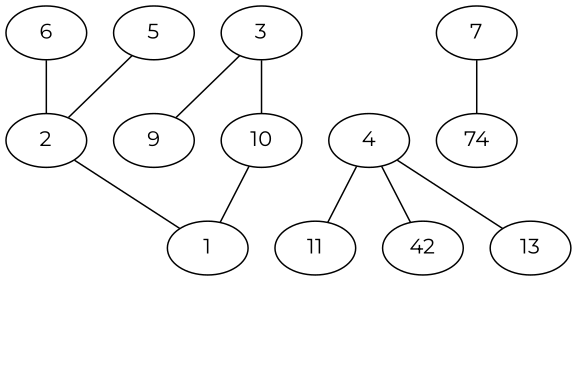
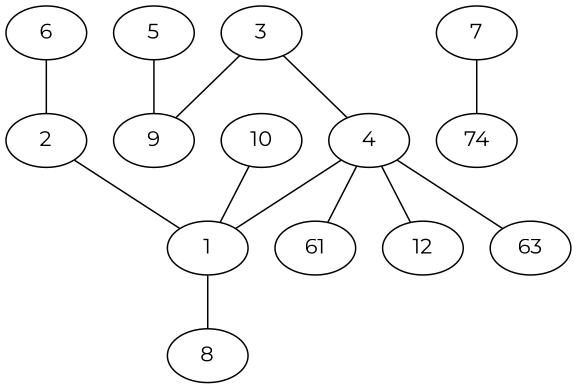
(100, 87) -> (154, 87)
(262, 87) -> (315, 87)
none -> (288, 194)
(315, 248) -> (315, 248)
(423, 248) -> (423, 248)
(531, 248) -> (531, 248)
none -> (208, 356)
